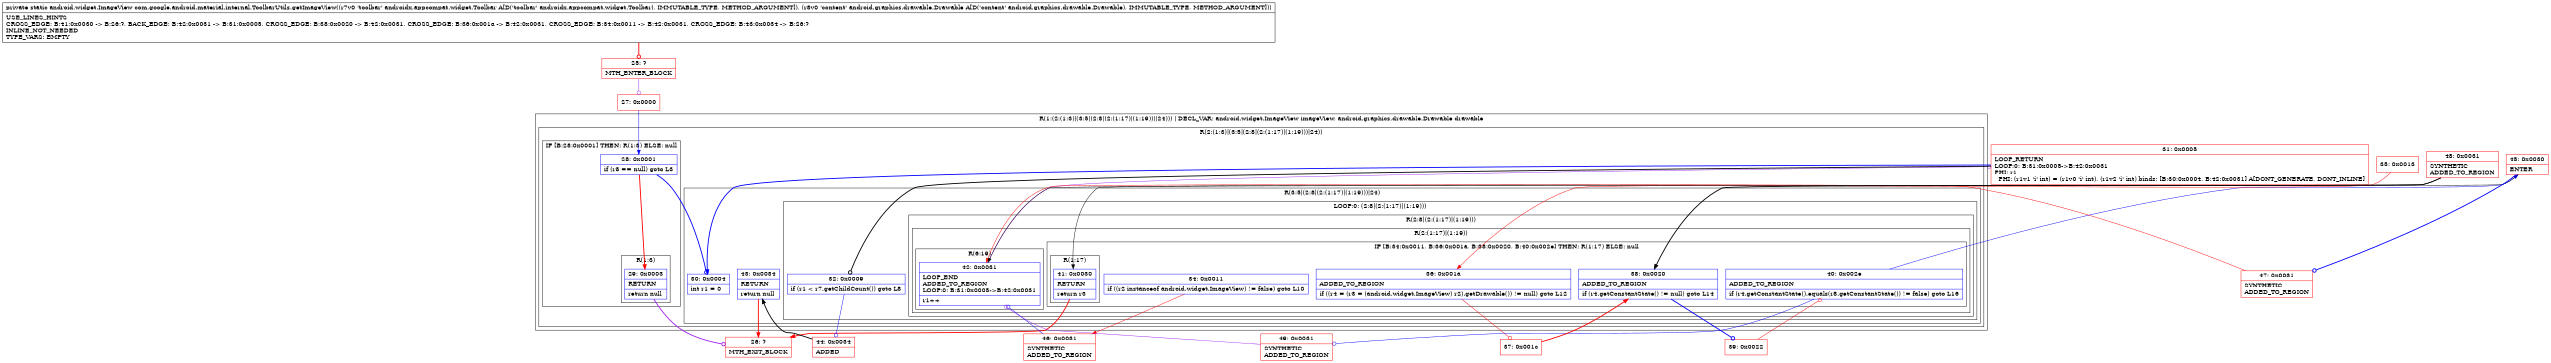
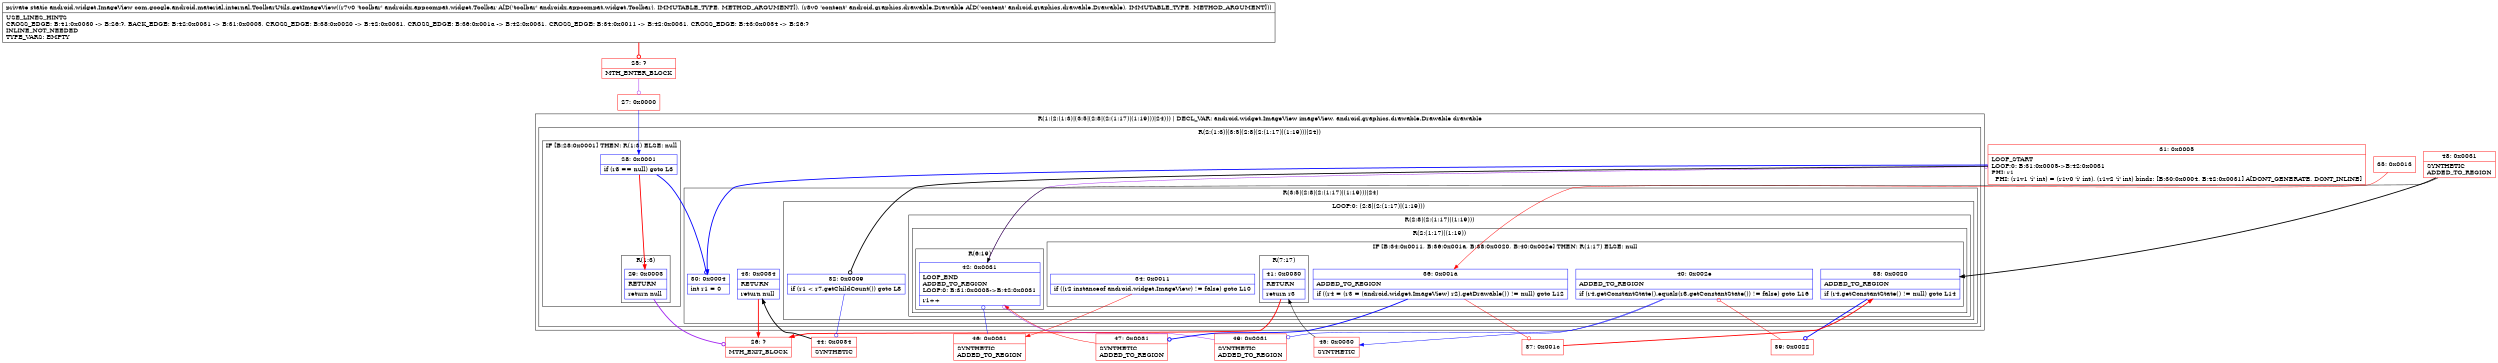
(2019, 160) -> (2012, 160)
(2521, 169) -> (1337, 352)
(2419, 228) -> (1292, 332)
(1075, 260) -> (1284, 260)
(828, 352) -> (834, 352)
